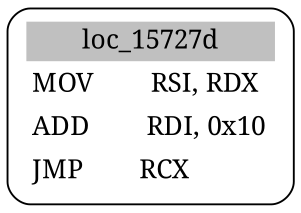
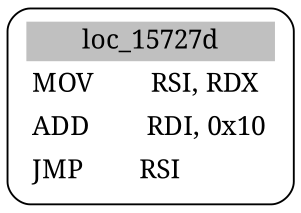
(111, 170) -> (106, 170)
